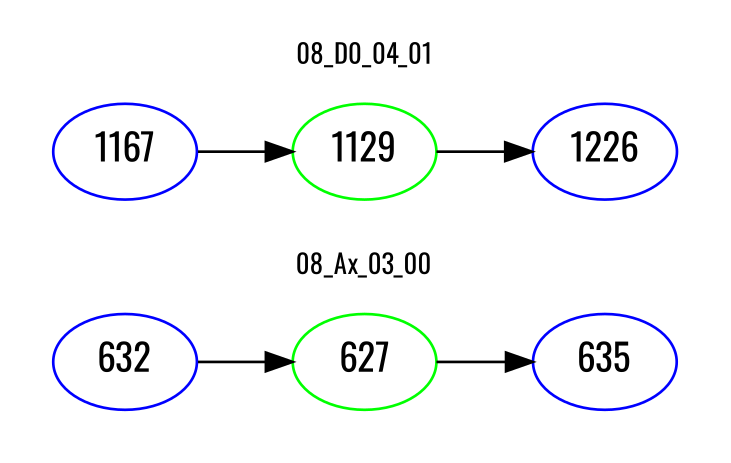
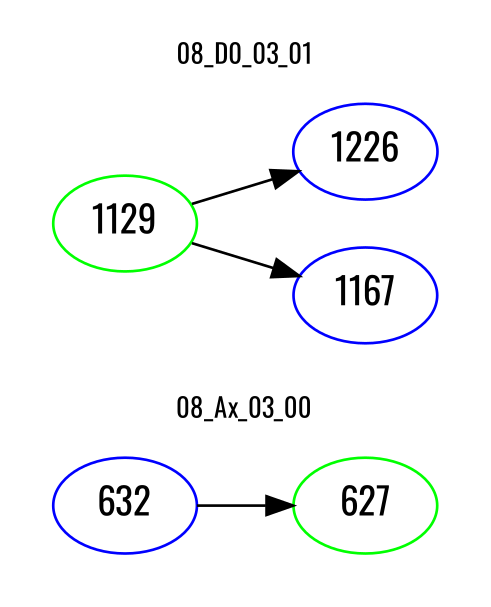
(365, 57) -> (246, 57)
(232, 152) -> (233, 256)
(605, 362) -> none
